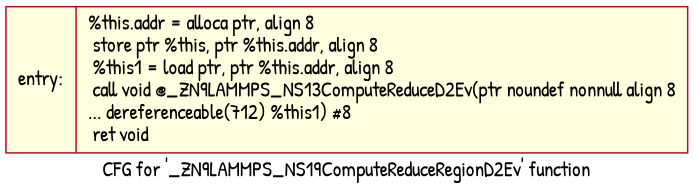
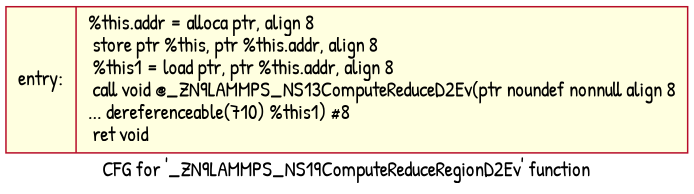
(220, 113) -> (219, 113)
